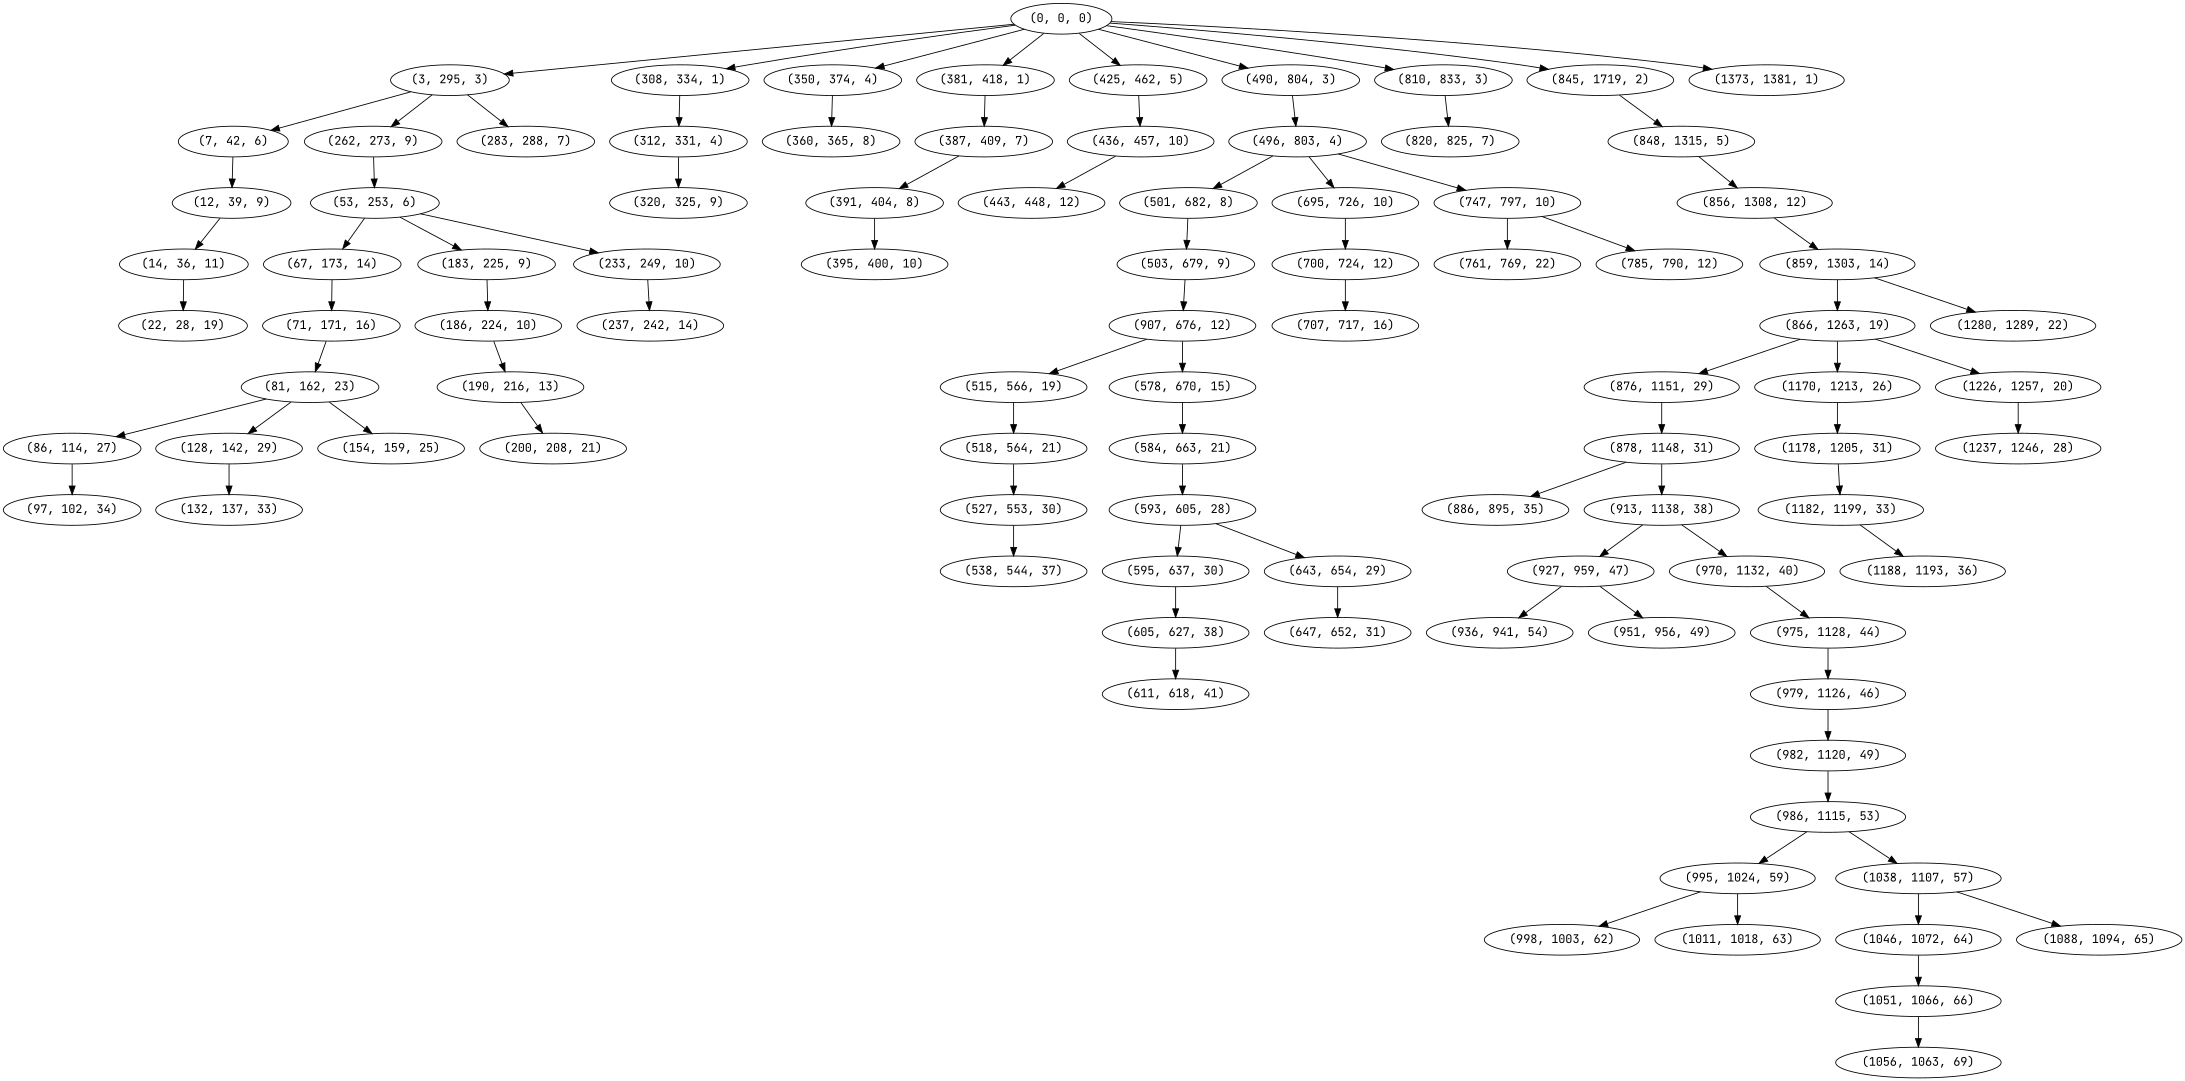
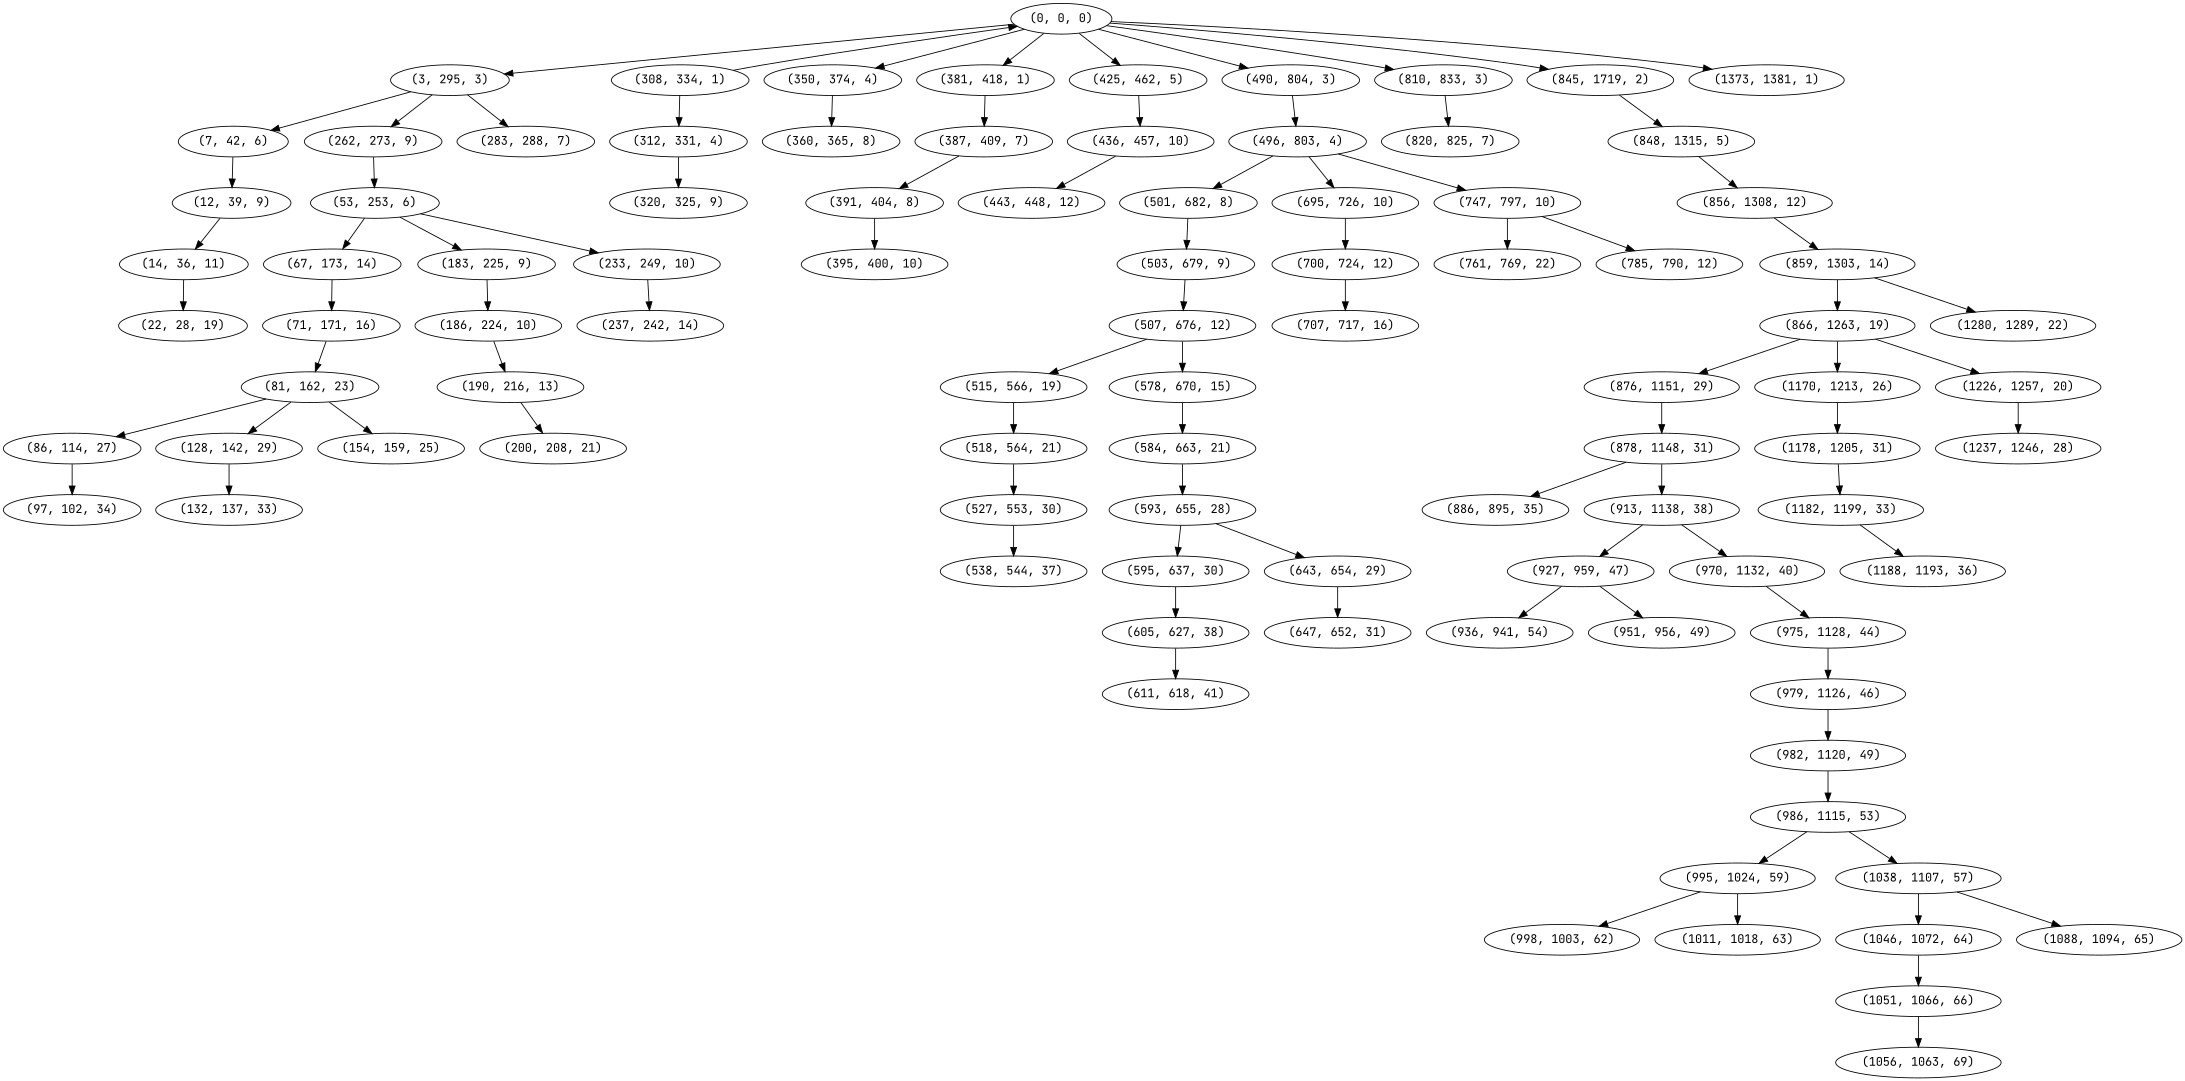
(875, 45) -> (871, 48)
(1182, 326) -> (1182, 326)
(1182, 510) -> (1182, 510)
